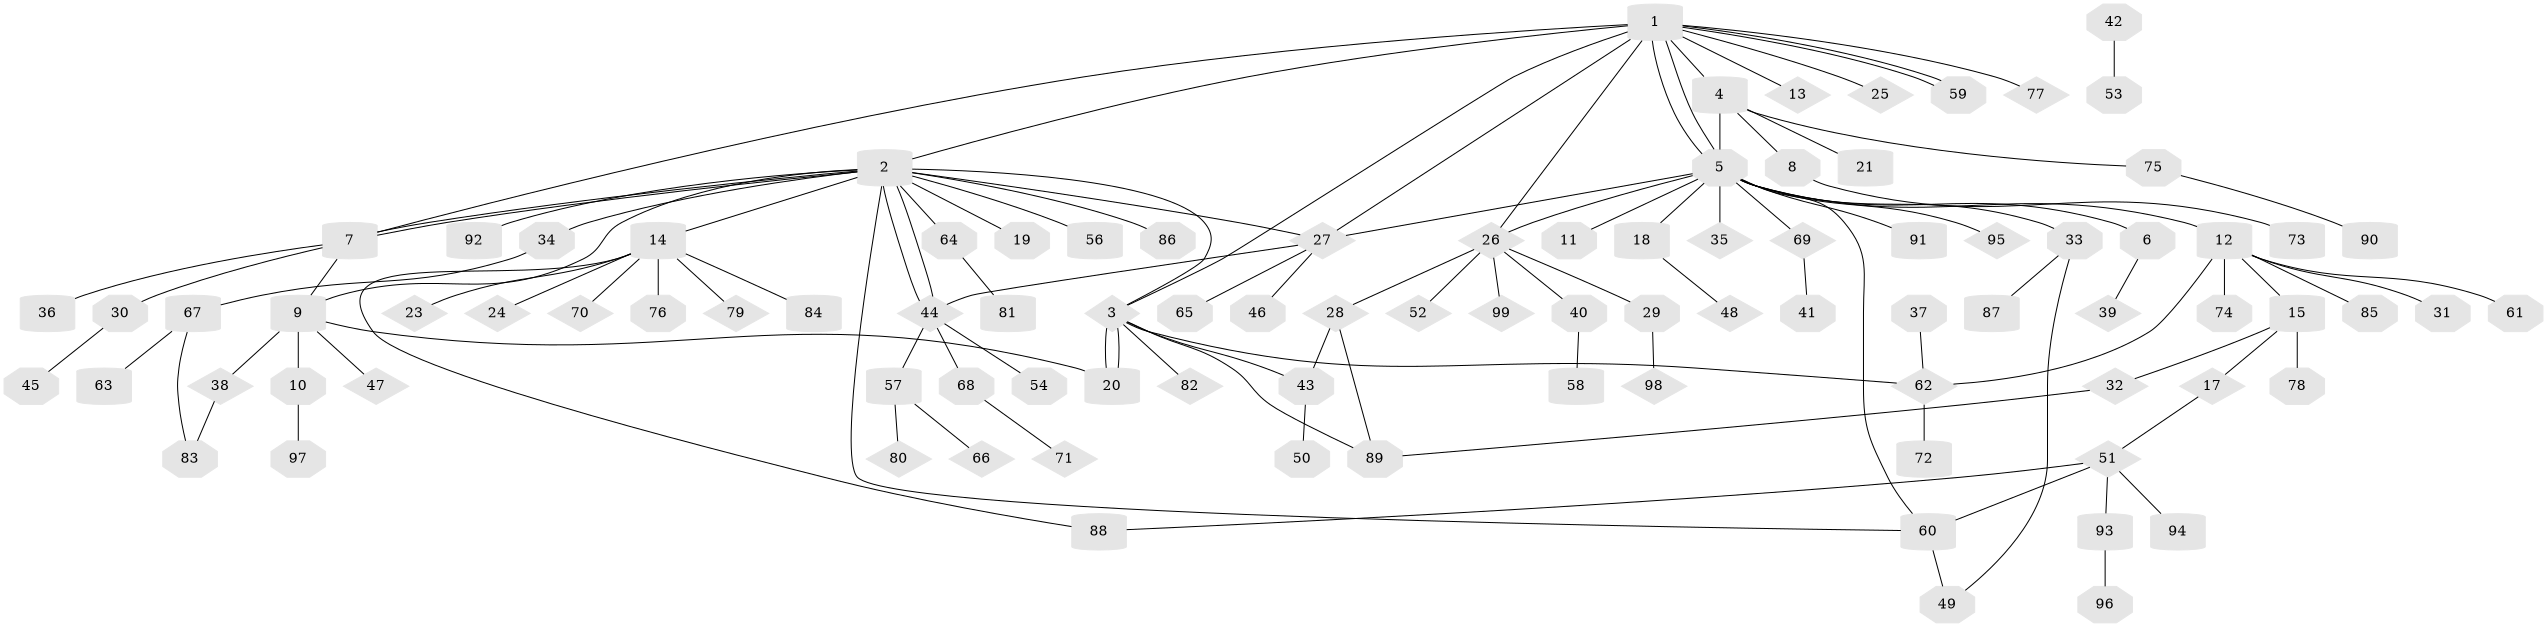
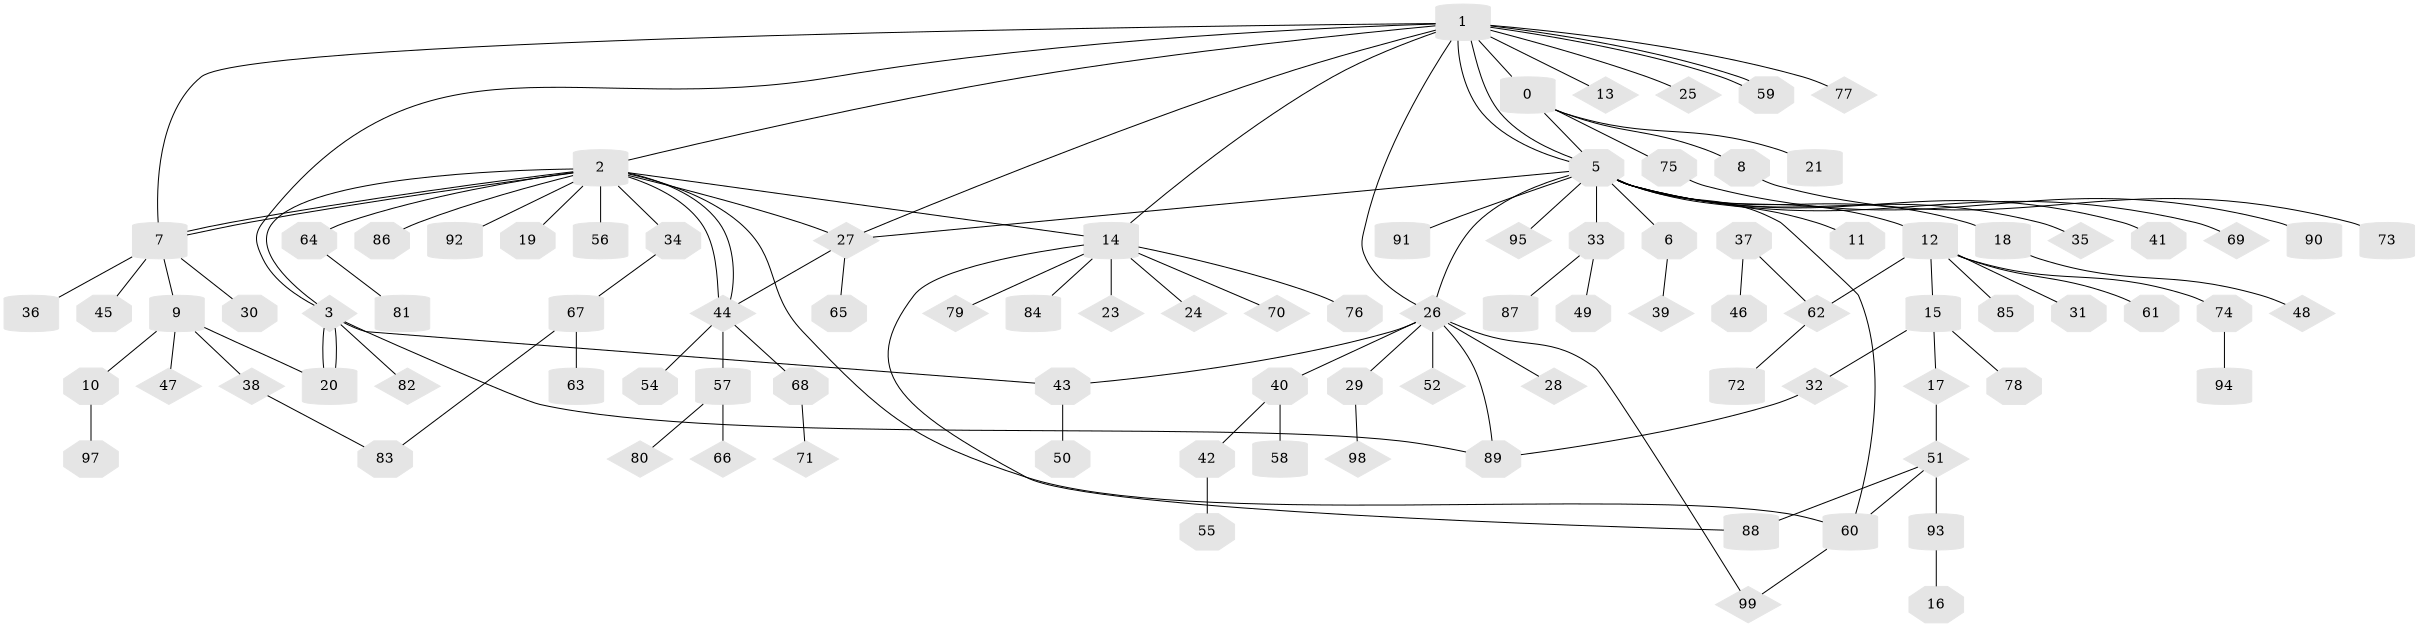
(1720, 95) -> (1528, 95)
(2114, 95) -> (1207, 532)
none -> (1274, 113)
(597, 249) -> none
(1292, 275) -> (1742, 277)
(1805, 277) -> (1878, 204)
(1322, 348) -> (1255, 361)
(76, 350) -> (131, 278)
(1509, 364) -> none
(1355, 385) -> (1479, 379)
none -> (1244, 423)
(2140, 493) -> (2224, 350)
(1938, 568) -> (1794, 572)
(2105, 605) -> (1936, 605)
